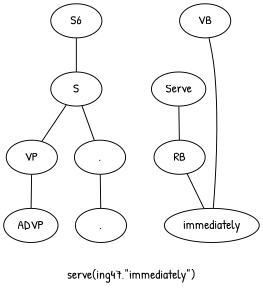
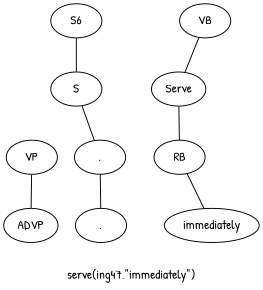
(54, 123) -> none
(217, 123) -> (192, 55)
